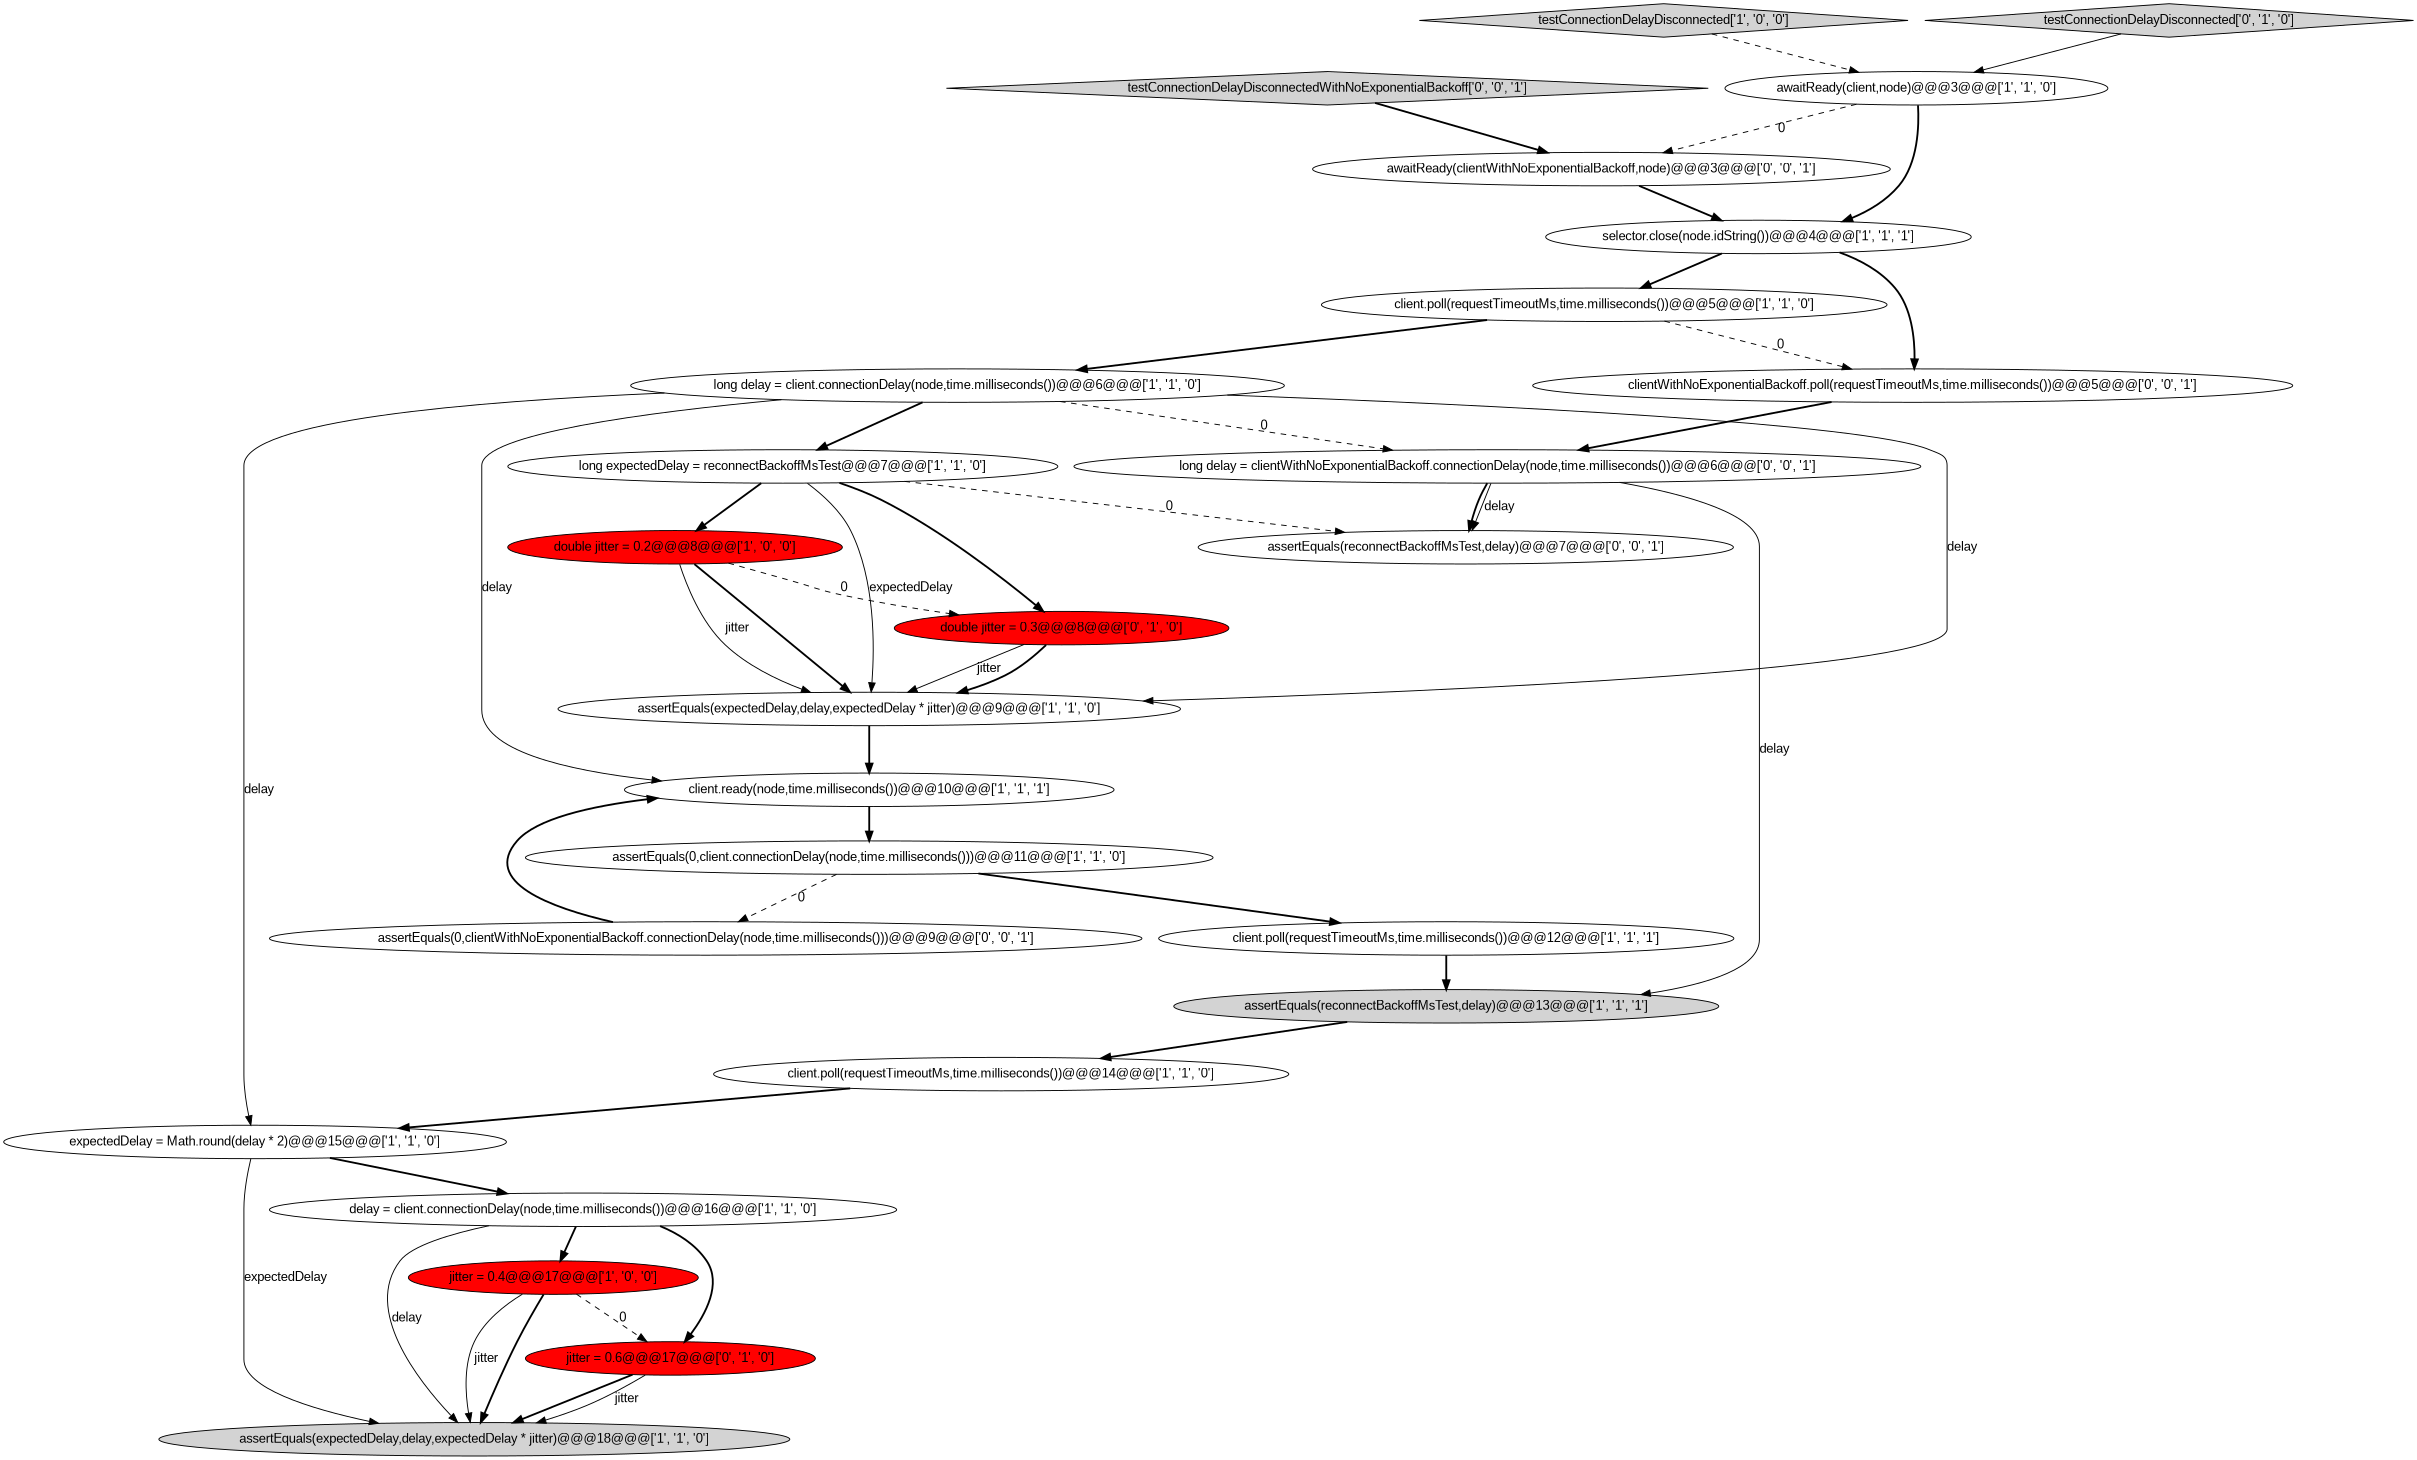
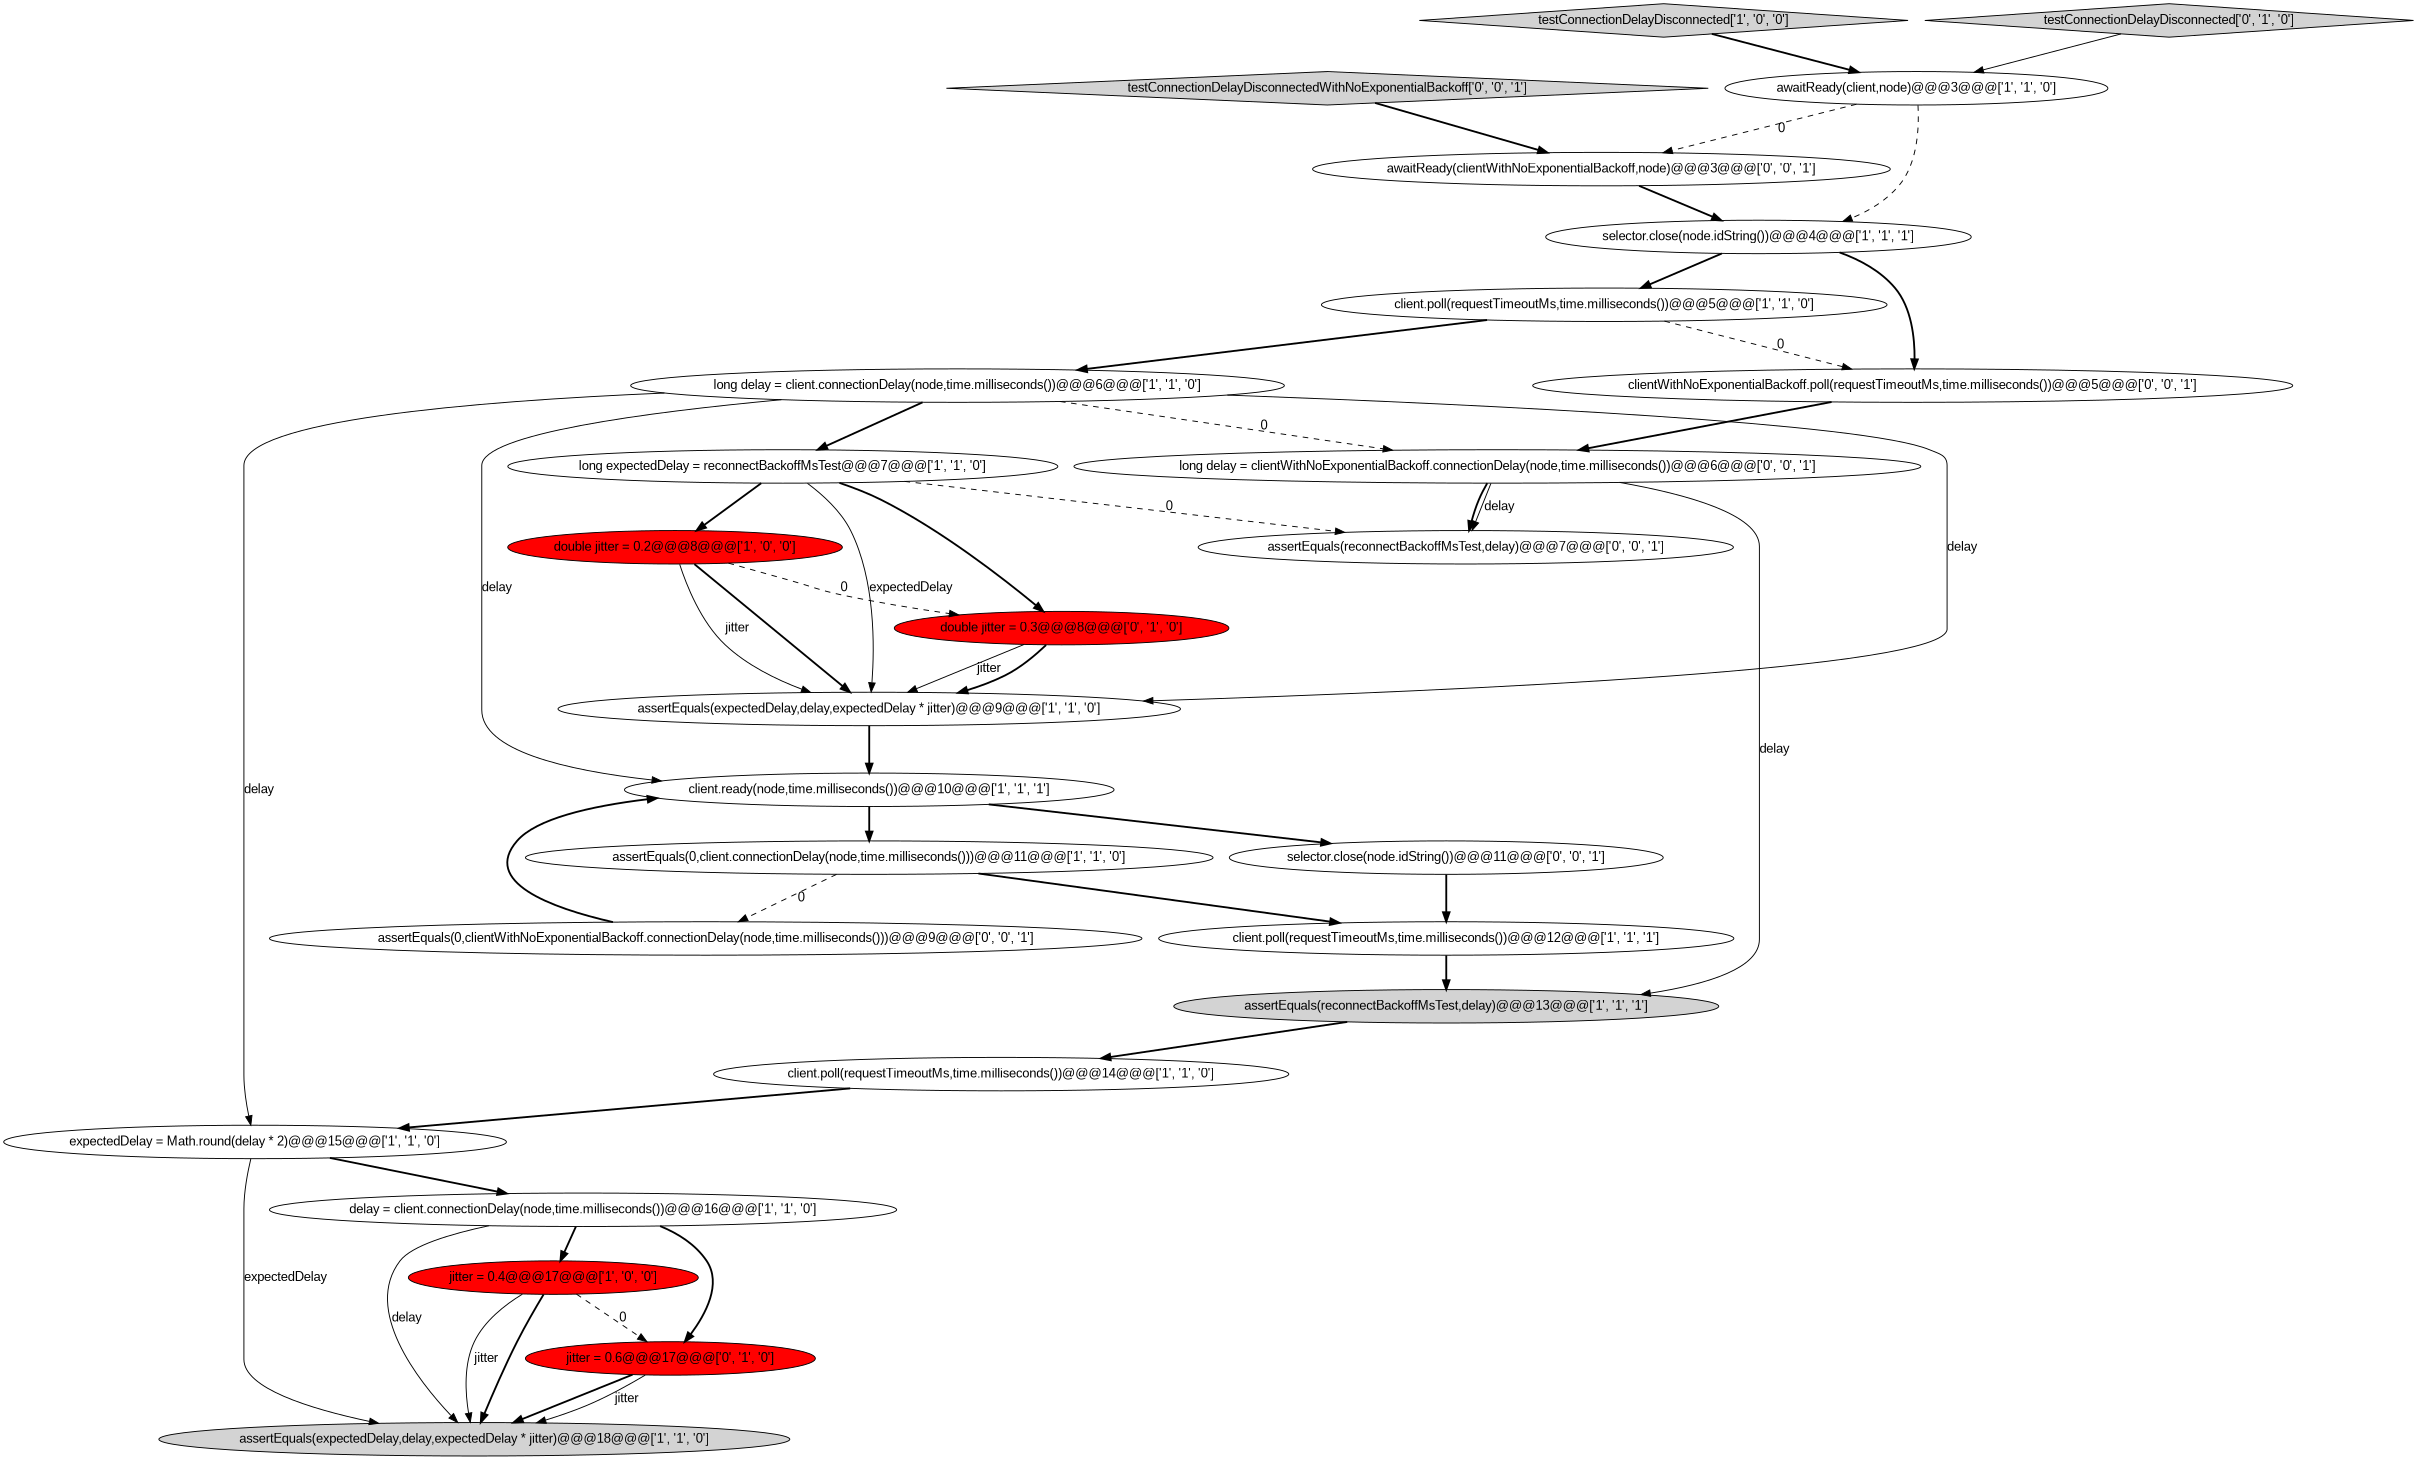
(1781, 52) -> (1781, 52)
(1906, 175) -> (1906, 175)
none -> (1446, 858)
